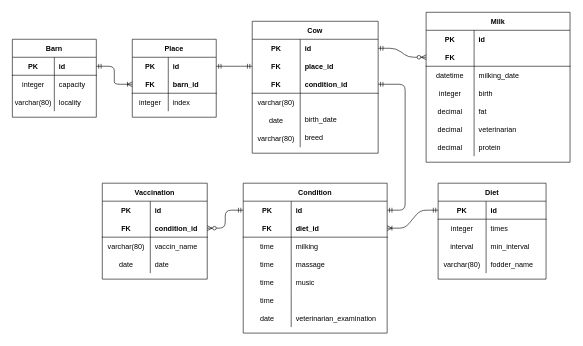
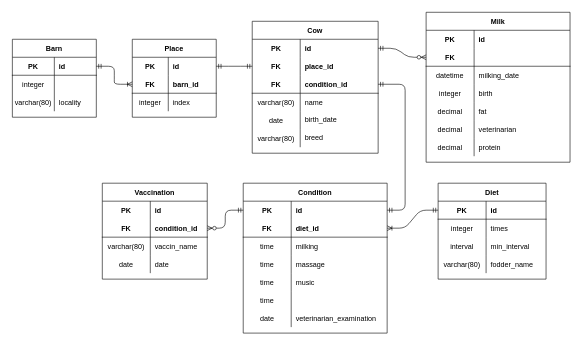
(75, 84) -> none
none -> (339, 102)
